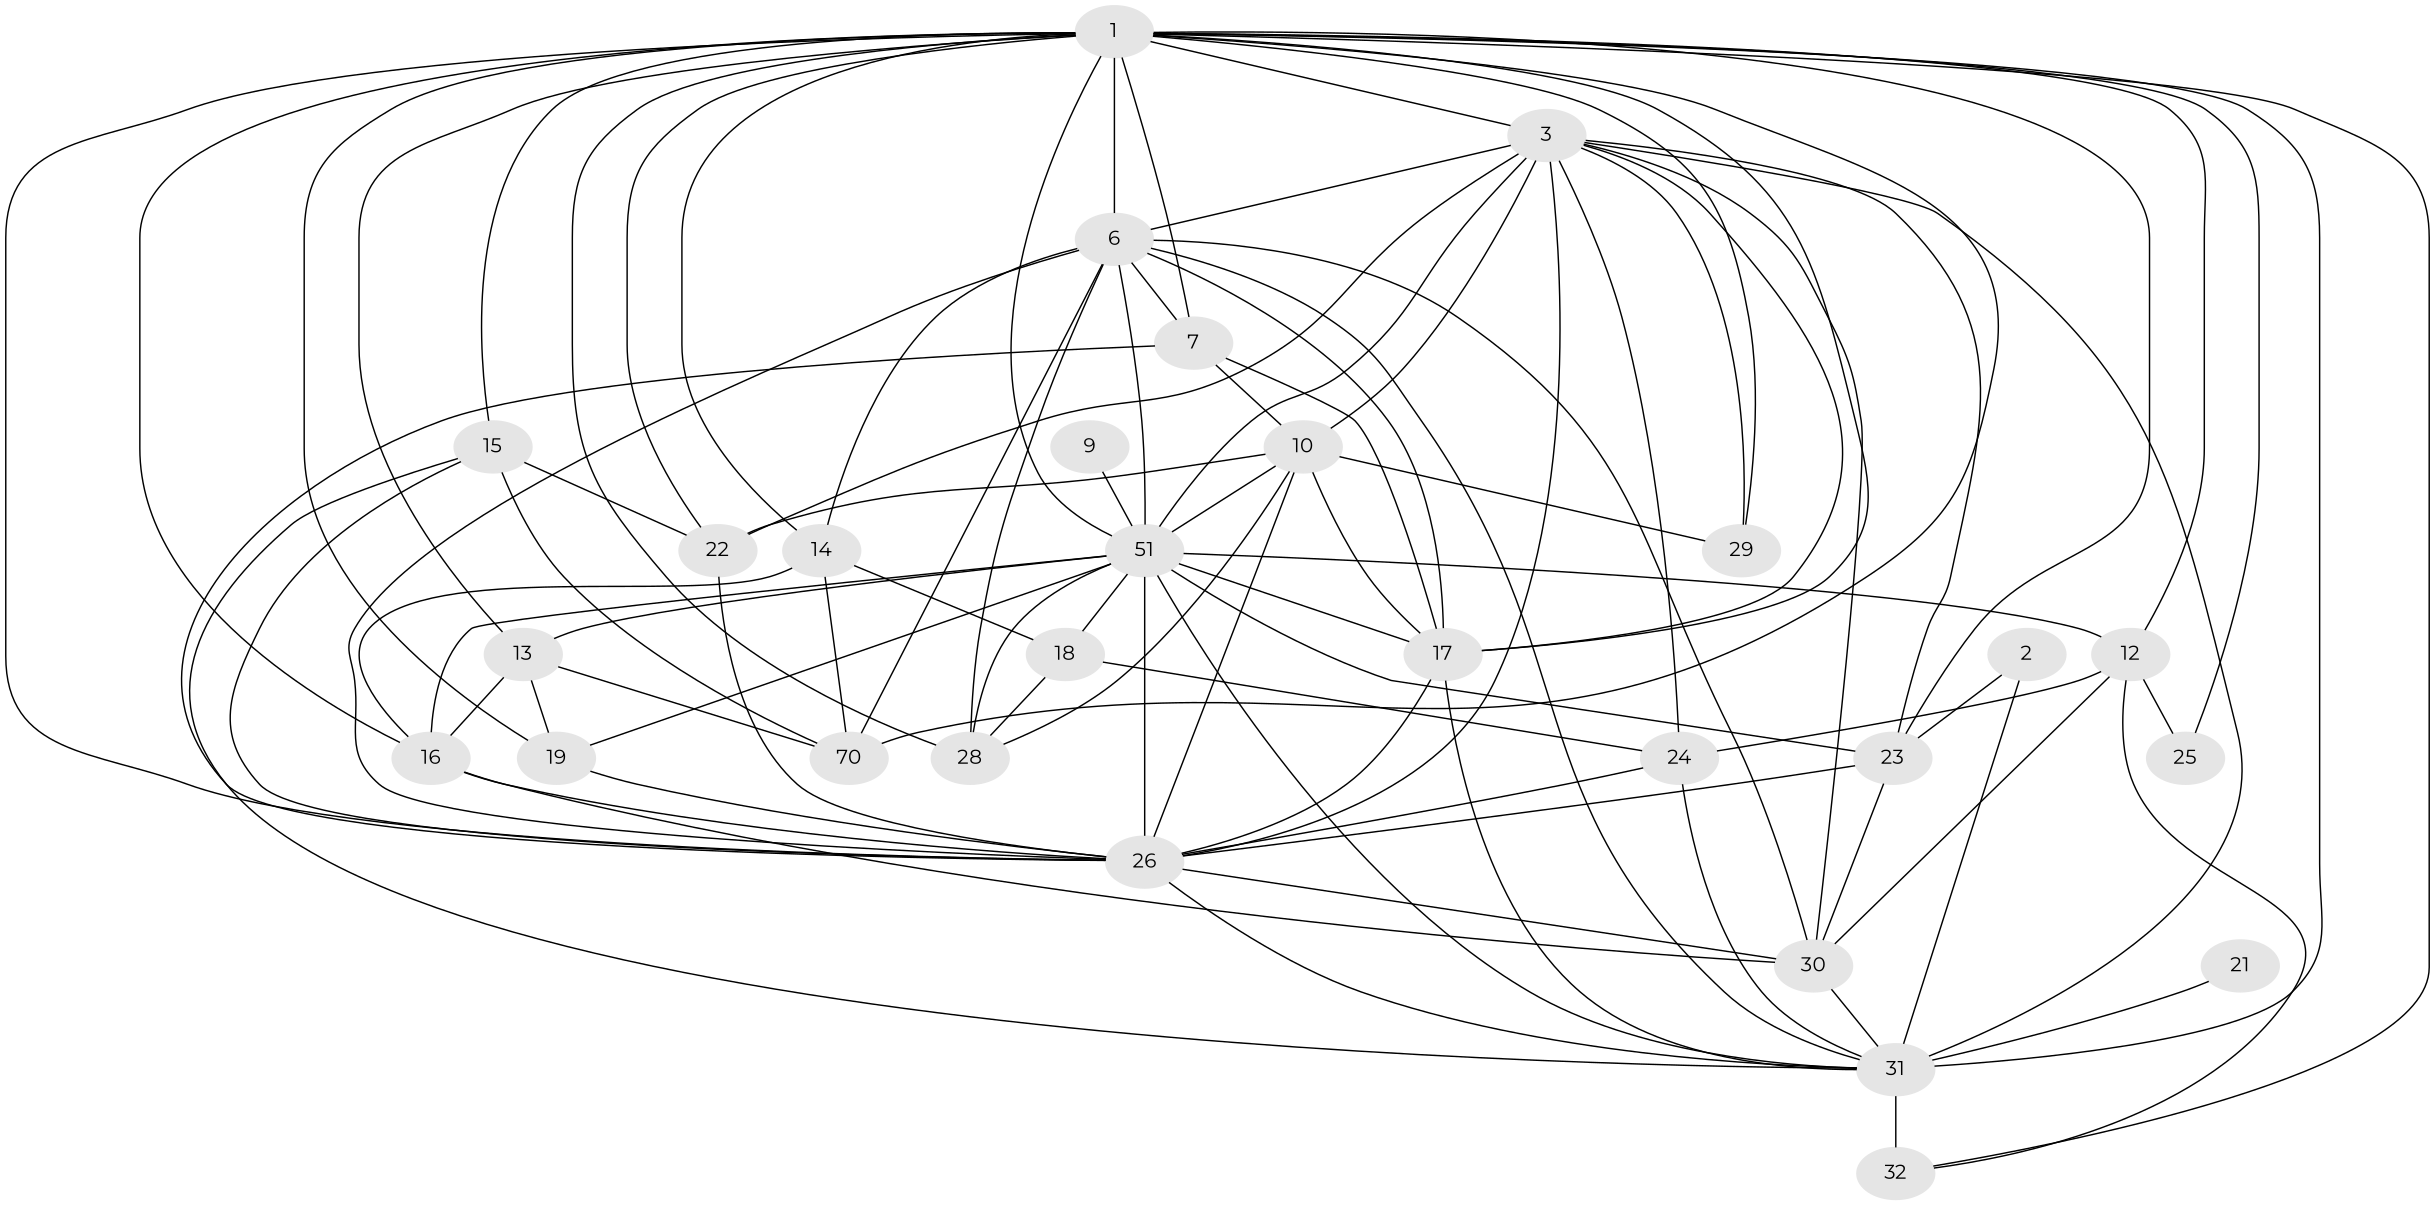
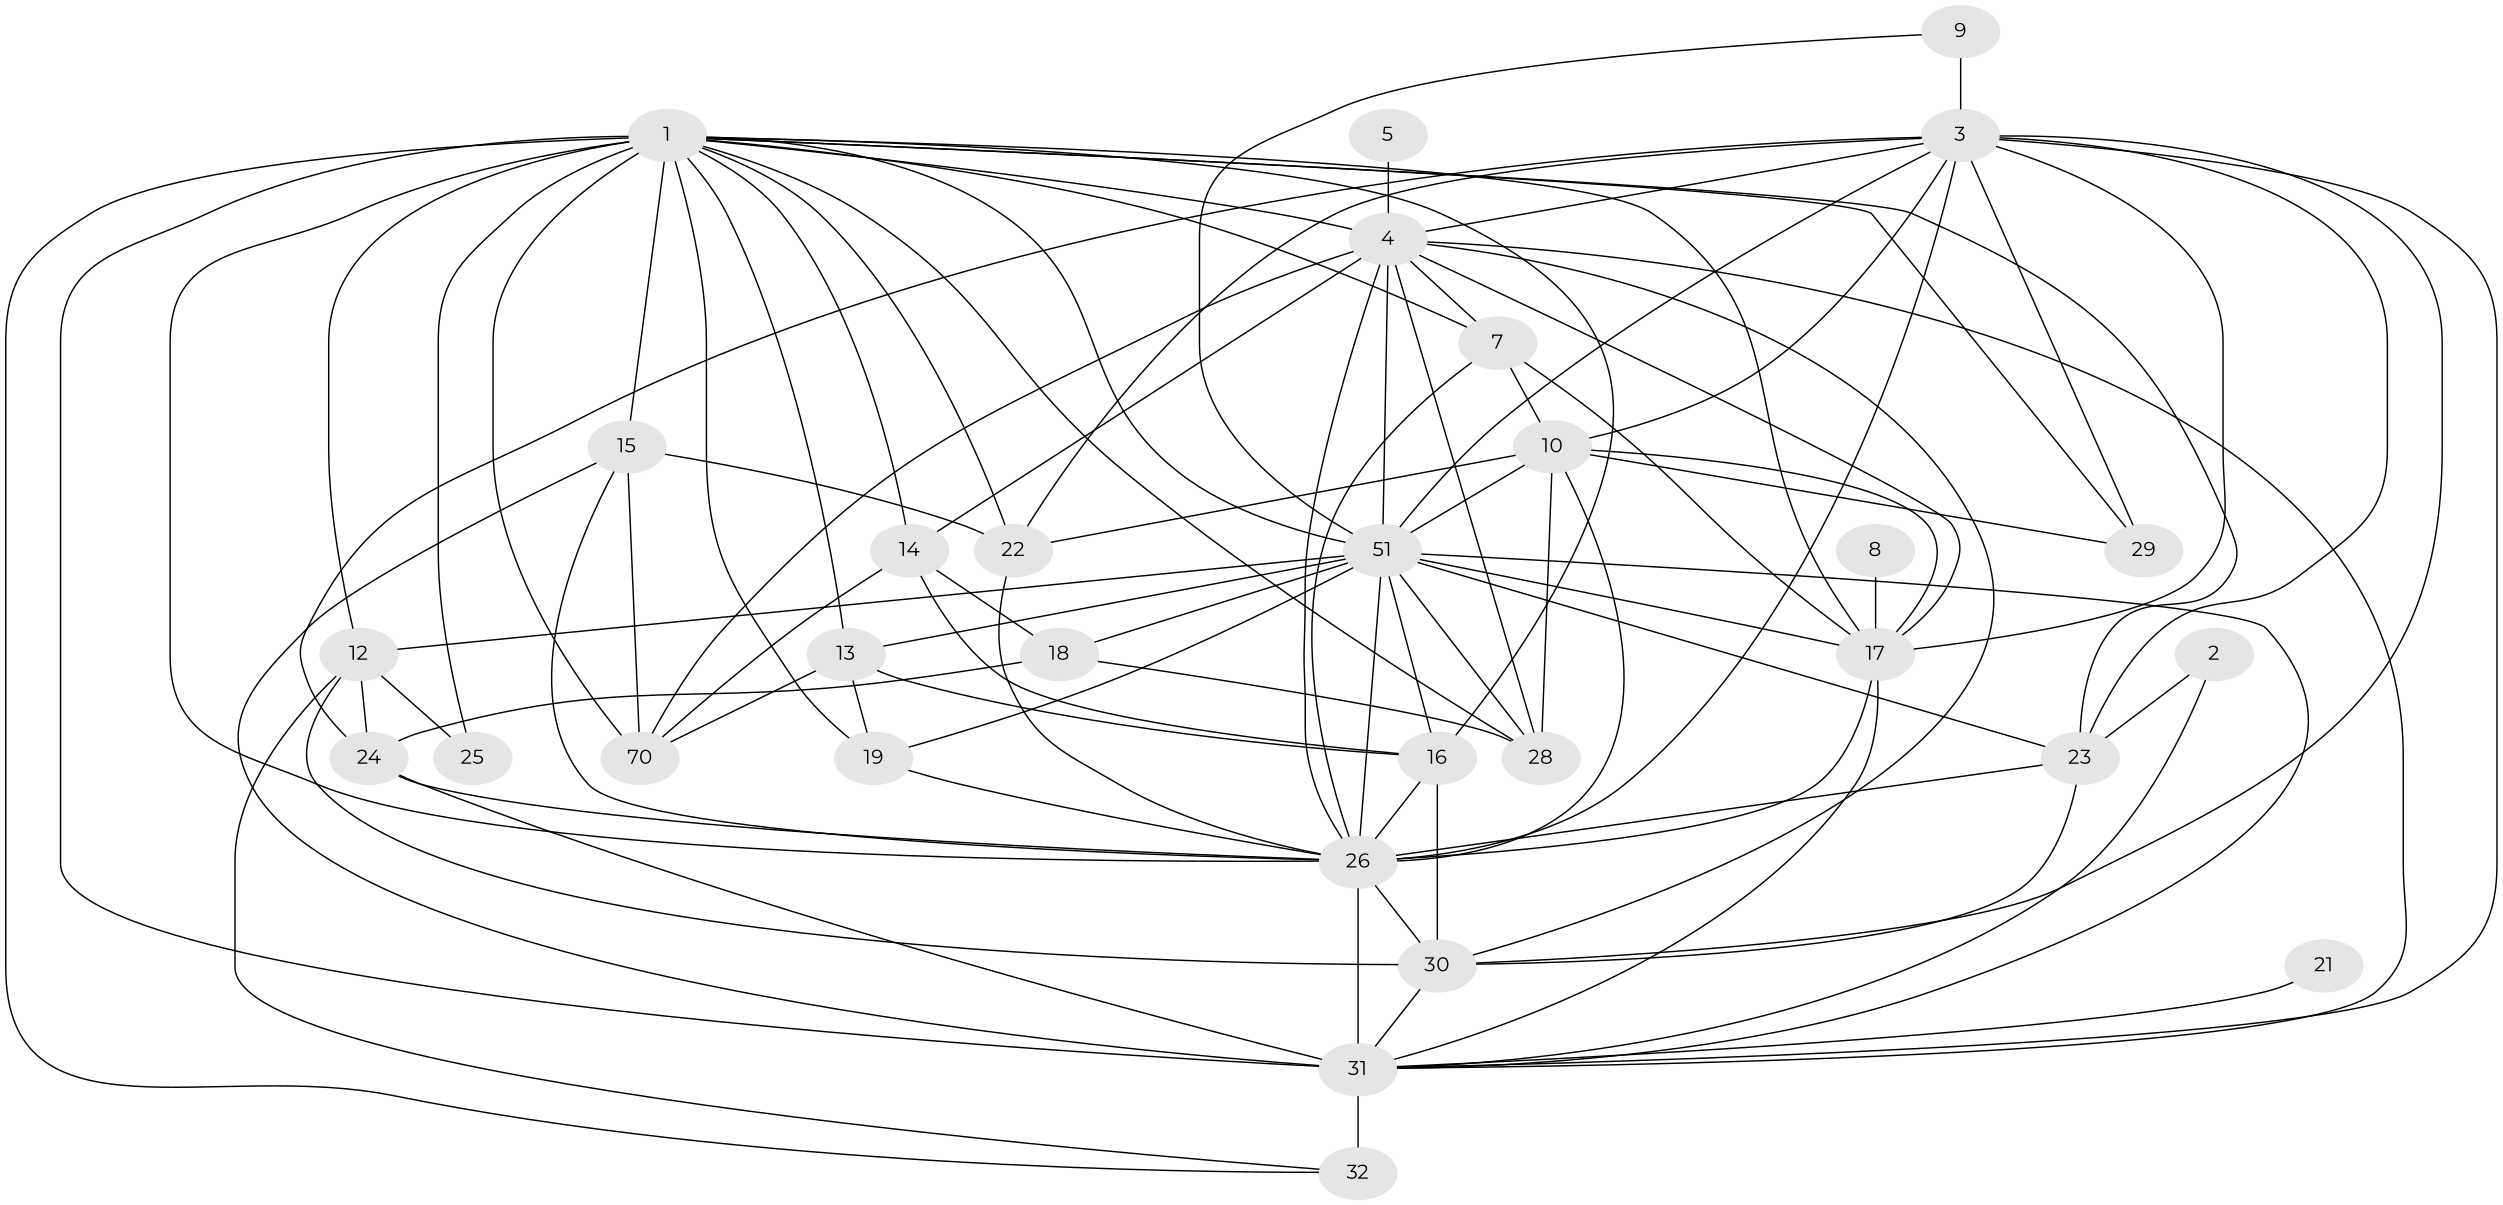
(1331, 84) -> (1961, 84)
none -> (1388, 136)
(1114, 239) -> (1388, 239)
none -> (1876, 551)
